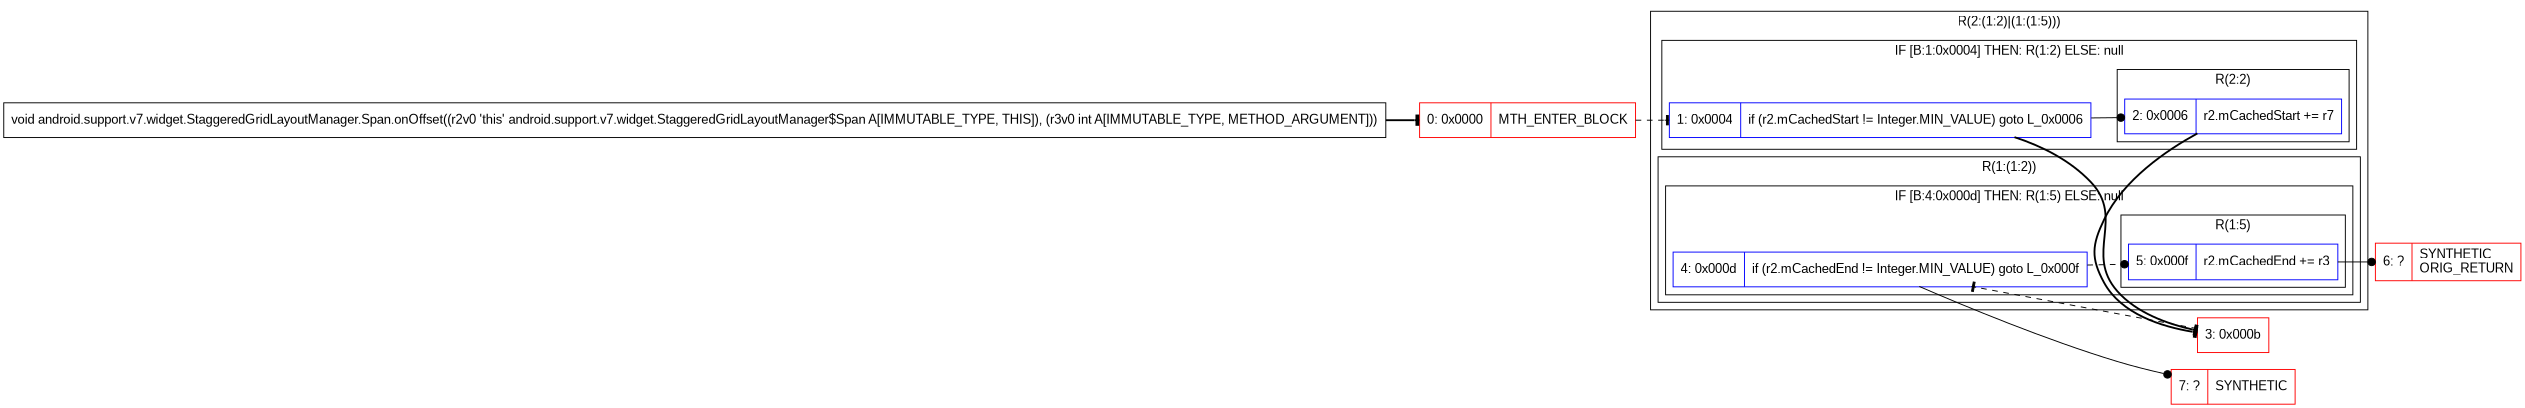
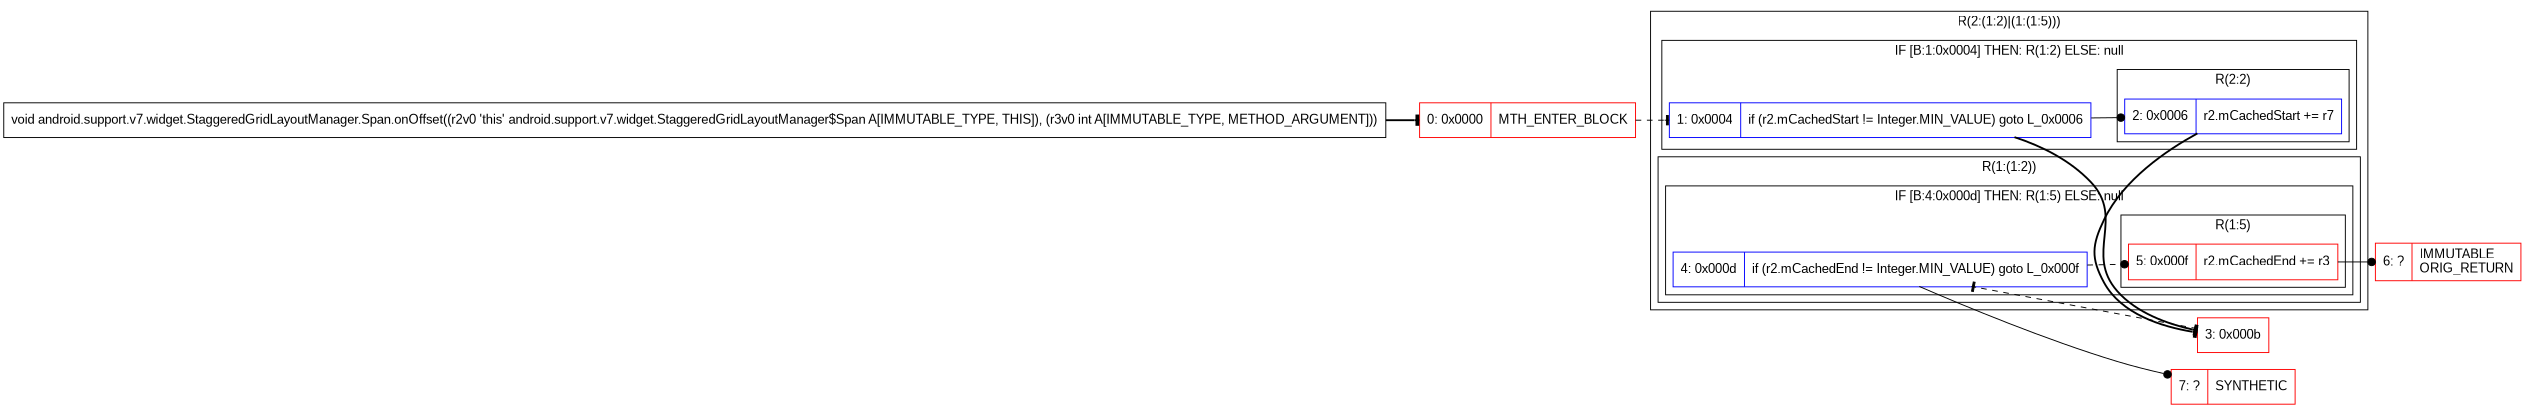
(2456, 254) -> (2457, 254)
(2233, 262) -> (2233, 262)
